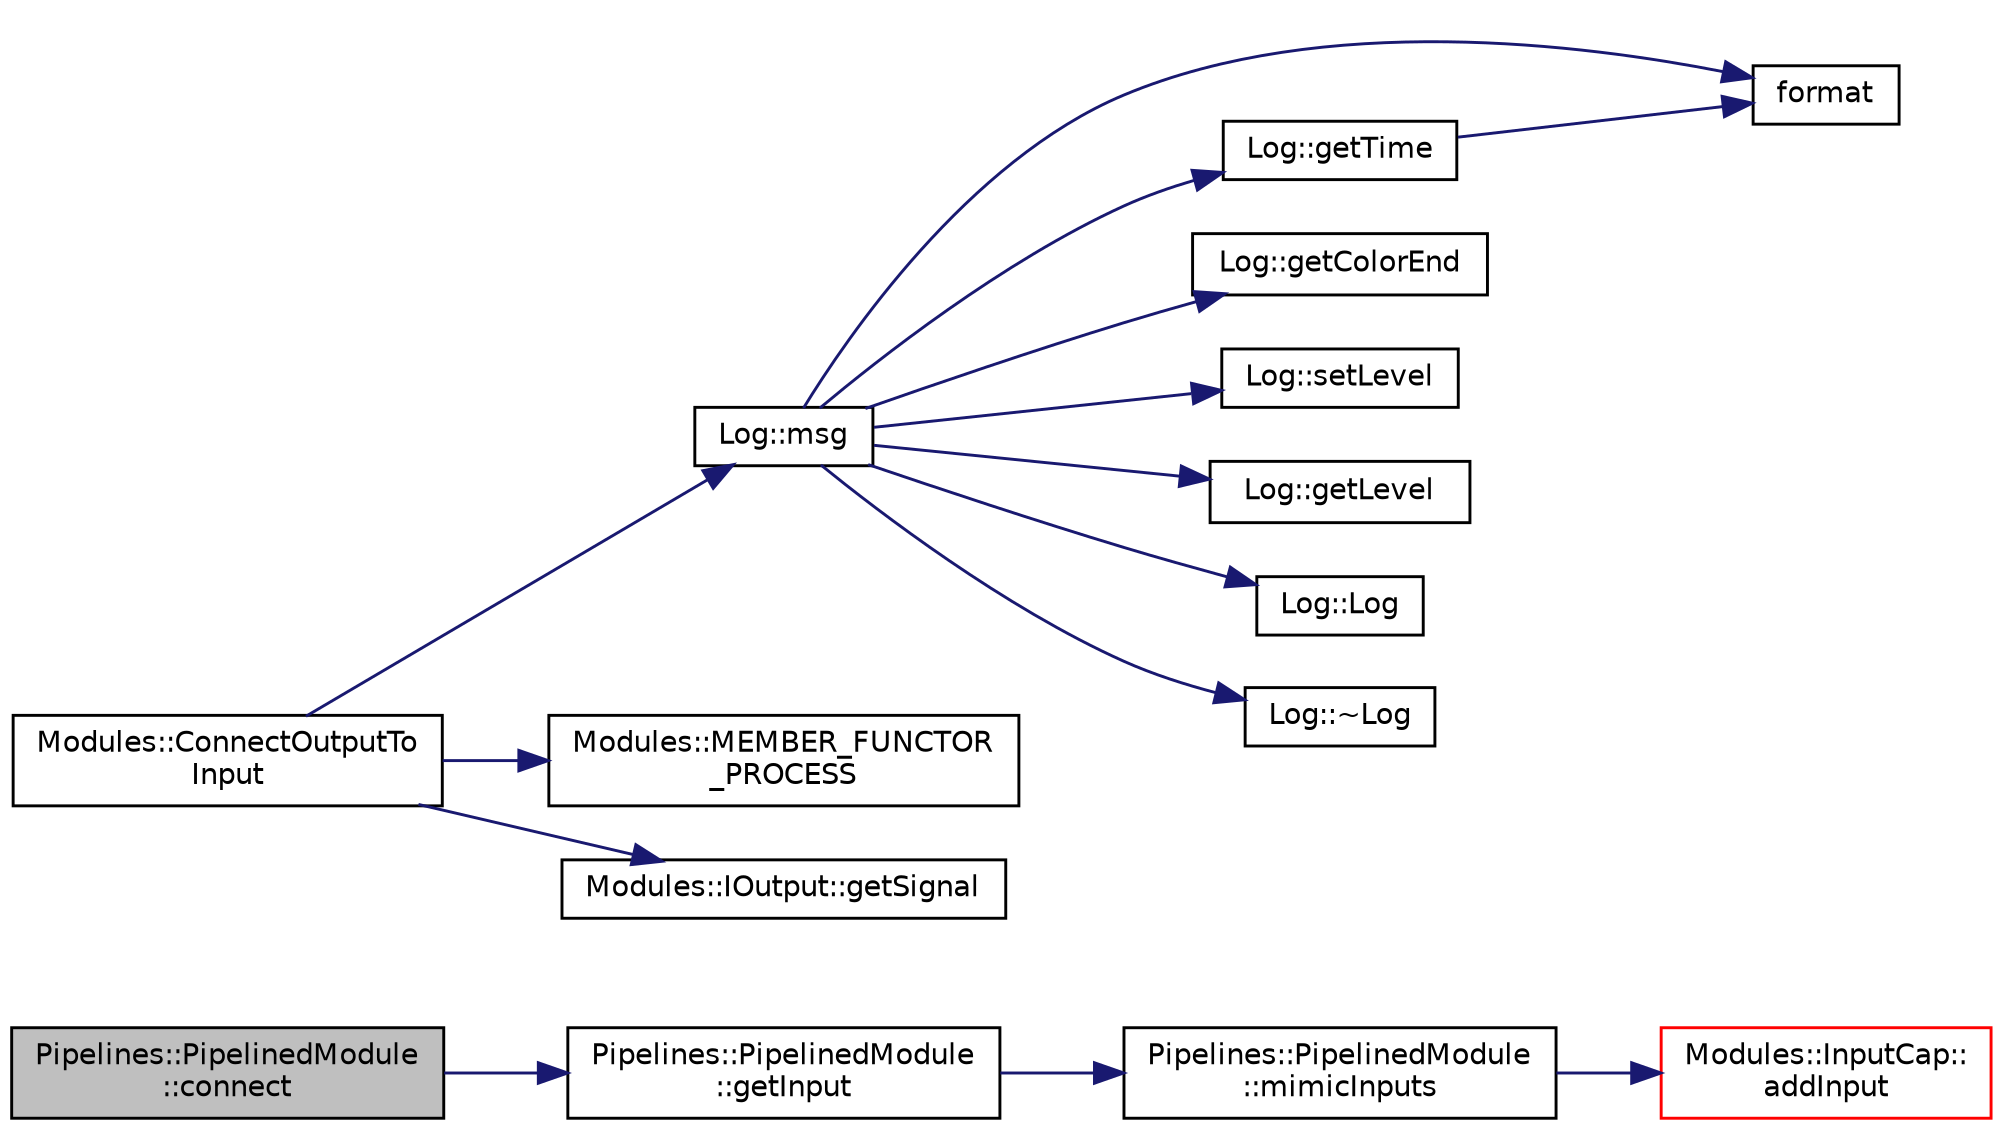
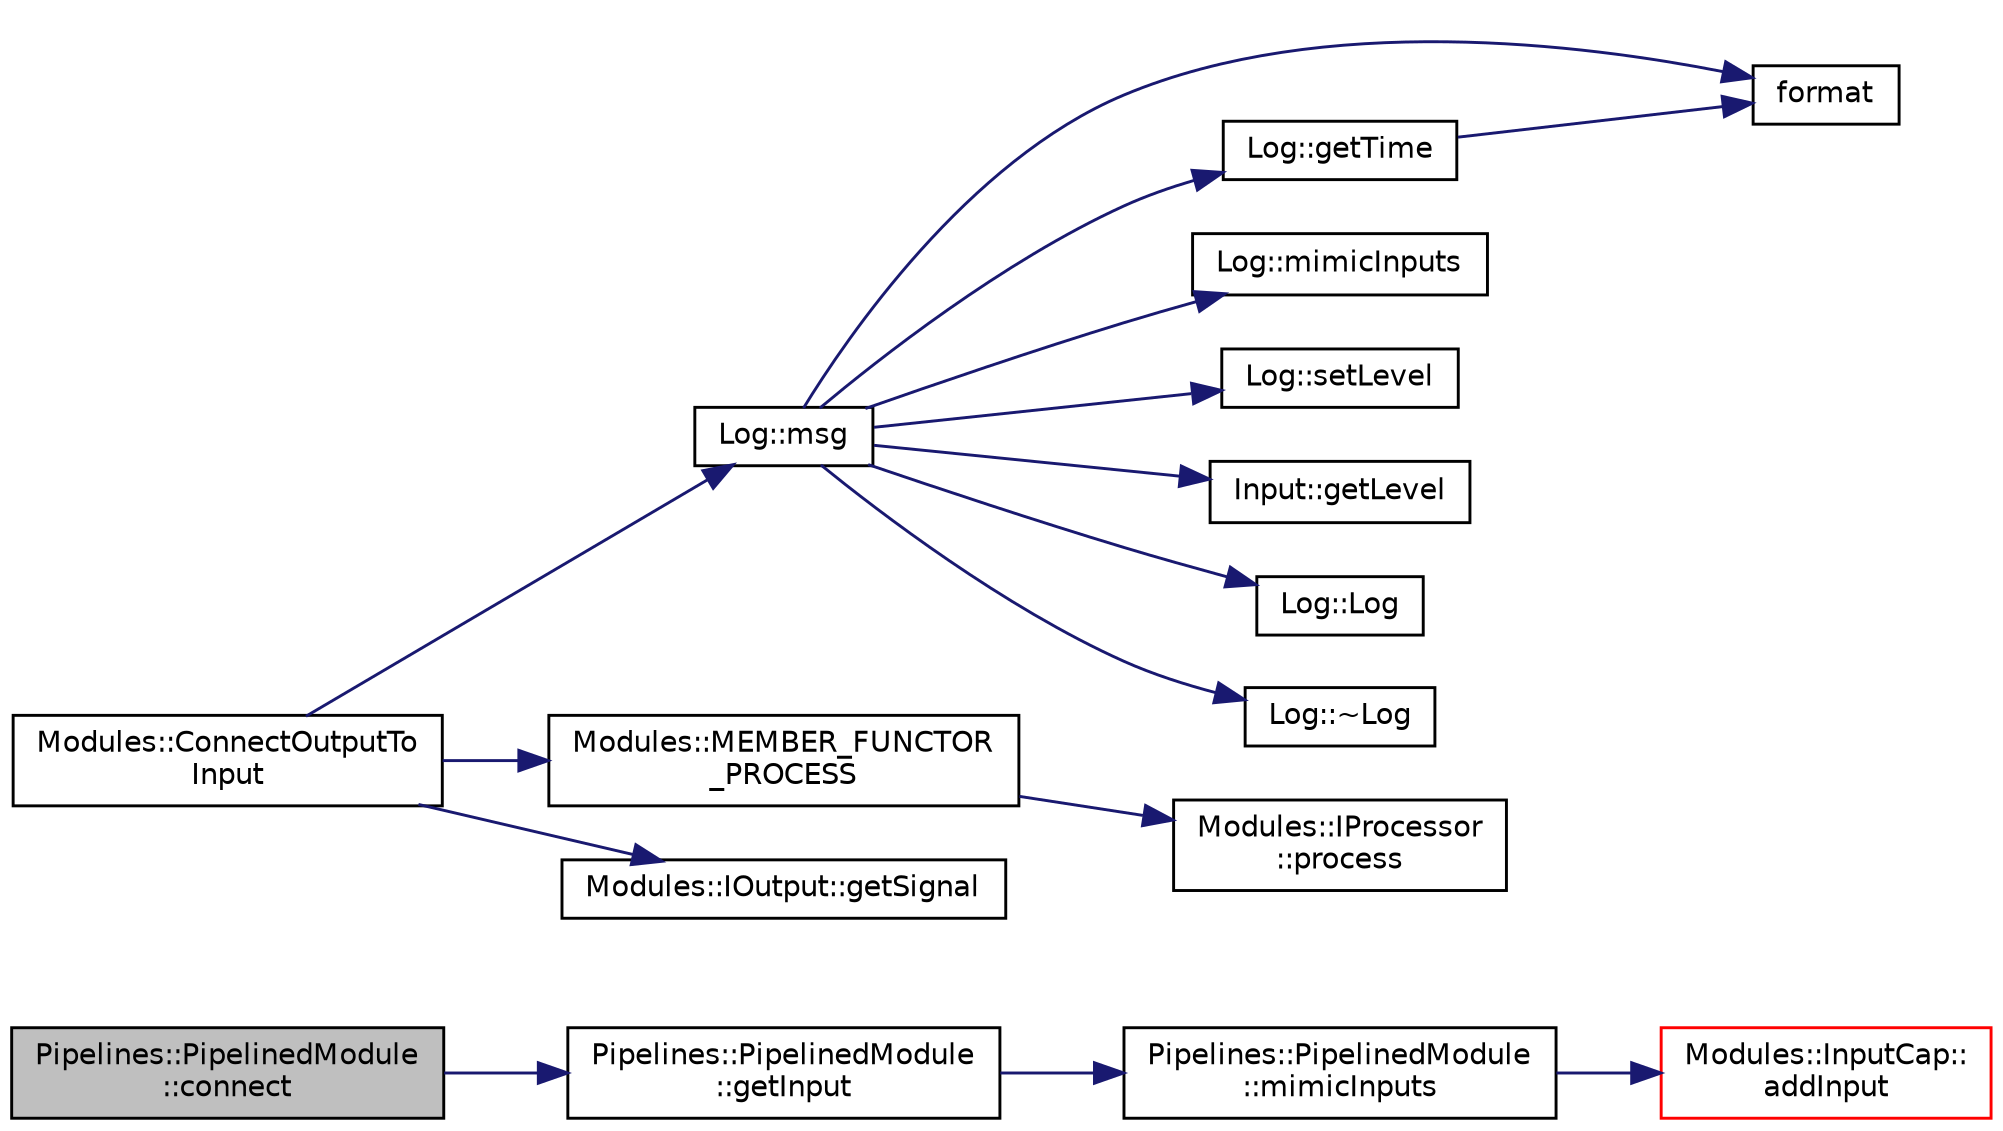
(1340, 264) -> (1340, 264)
(1340, 492) -> (1340, 492)
none -> (1340, 845)
